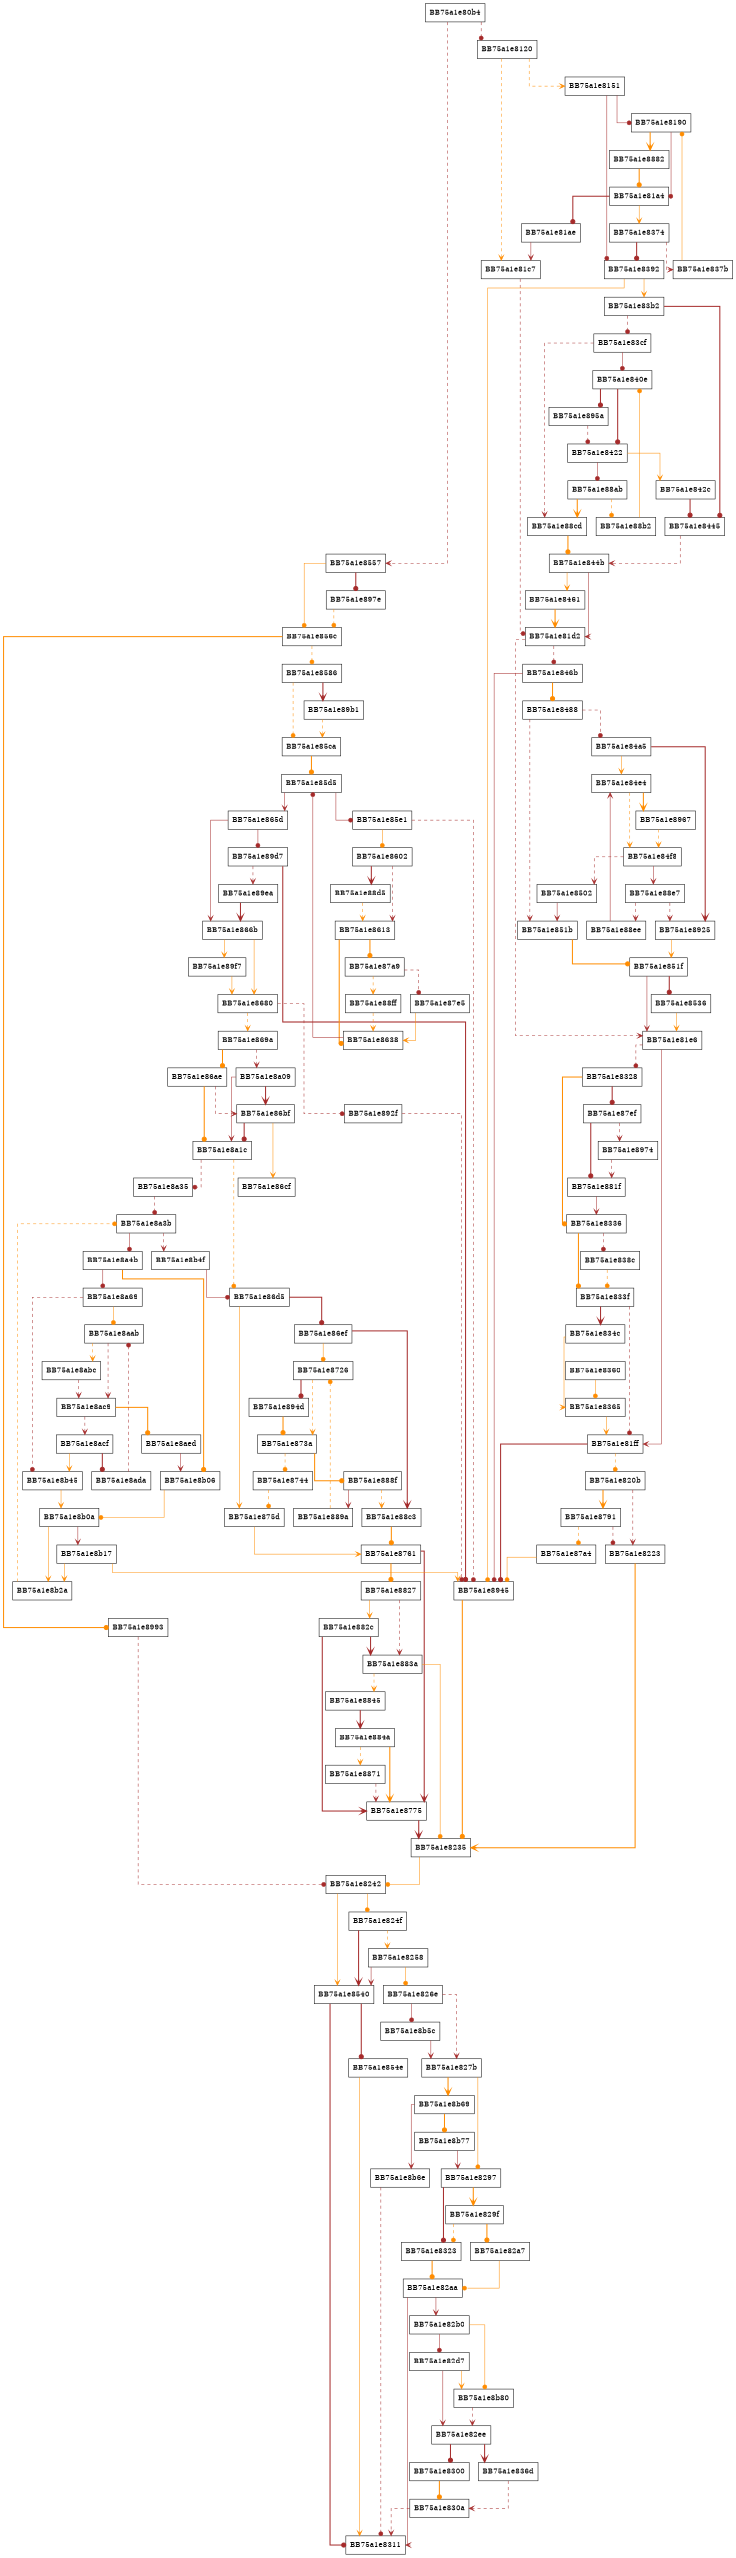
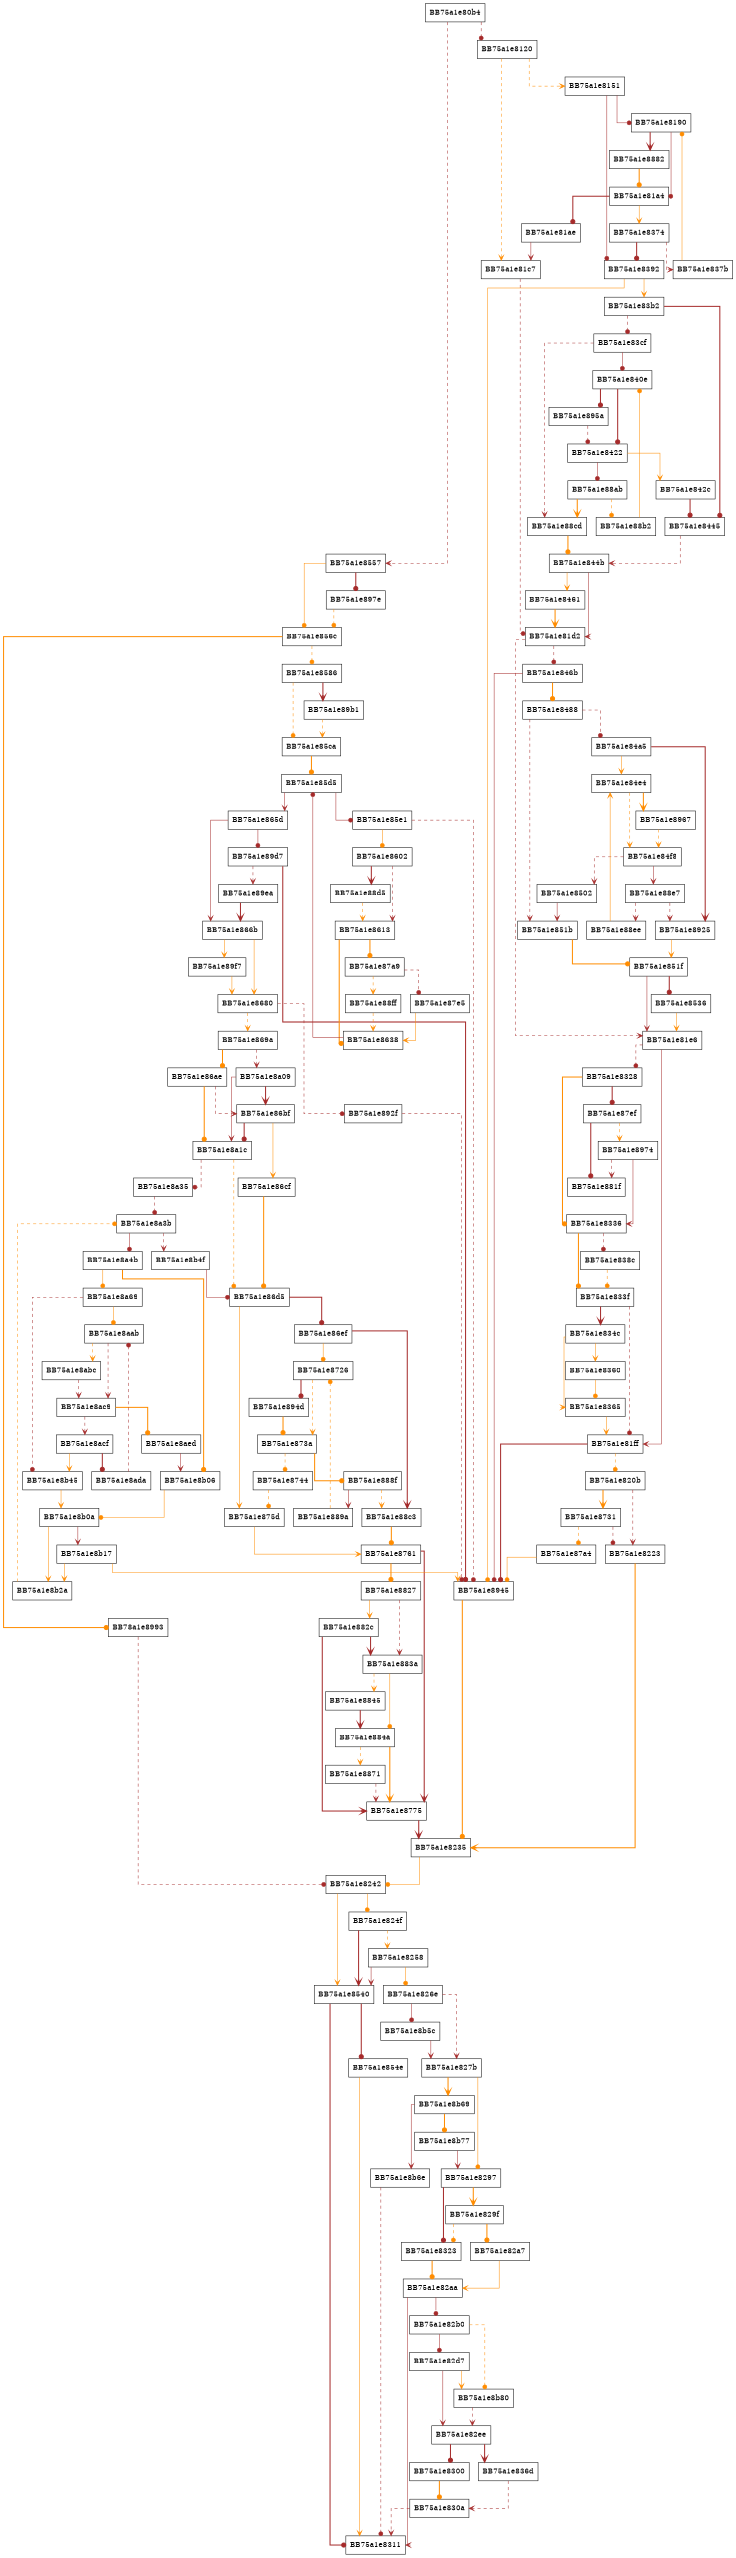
(650, 139) -> (650, 139)
(610, 862) -> (610, 862)
(620, 1129) -> (620, 1129)
(596, 1203) -> (633, 1193)
none -> (264, 1240)
(103, 1277) -> (103, 1277)
none -> (595, 1350)
(591, 1517) -> (591, 1517)
(138, 1628) -> (138, 1628)
(440, 1740) -> (390, 1699)
(497, 2288) -> (497, 2288)
(436, 2304) -> (436, 2304)
(485, 2347) -> (485, 2347)
